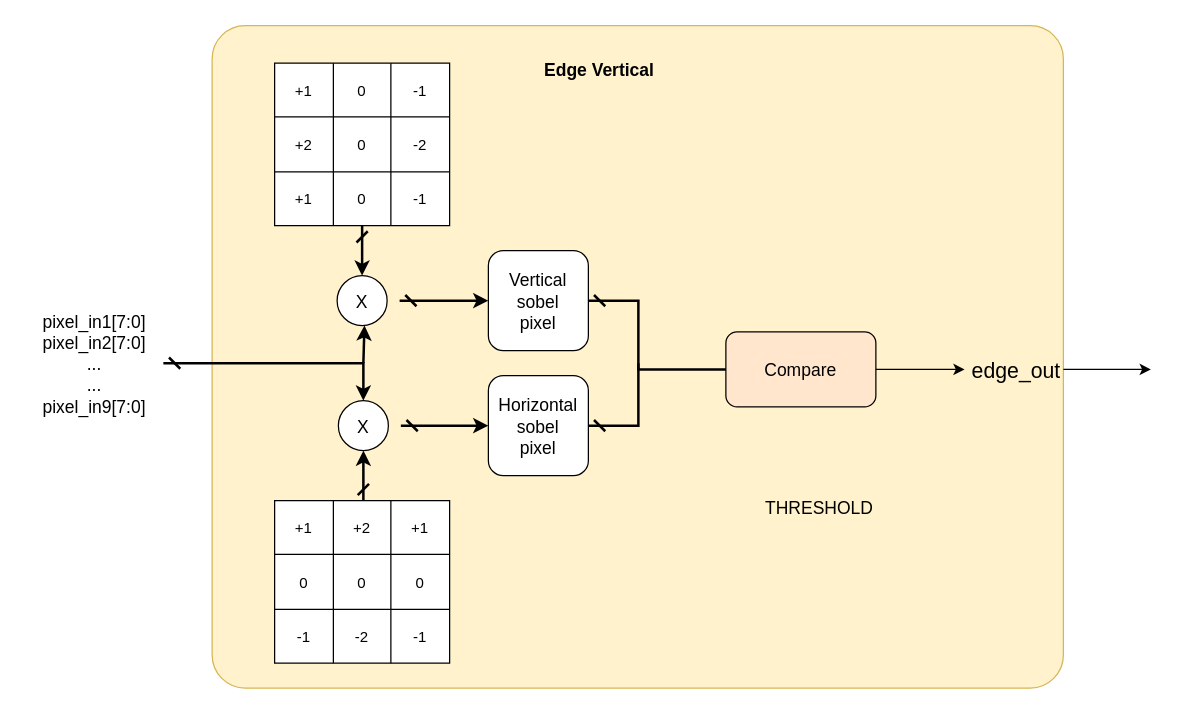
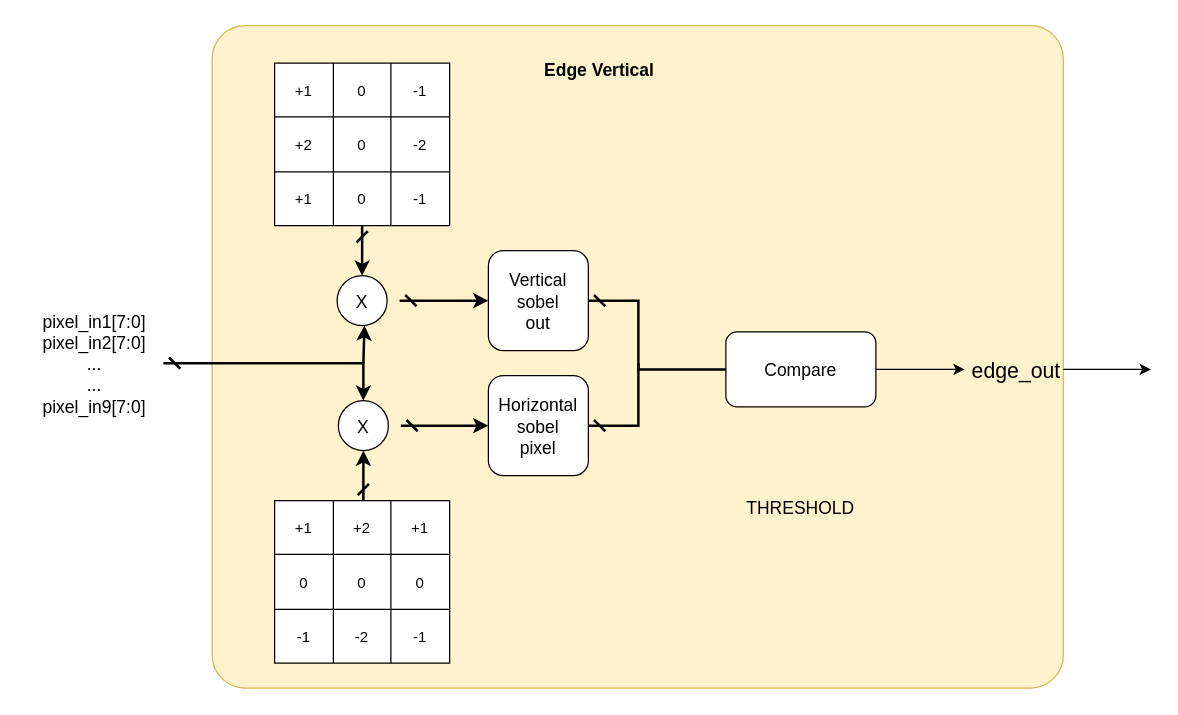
(538, 280) -> (538, 280)
(801, 369) -> (801, 369)
(819, 507) -> (801, 507)
